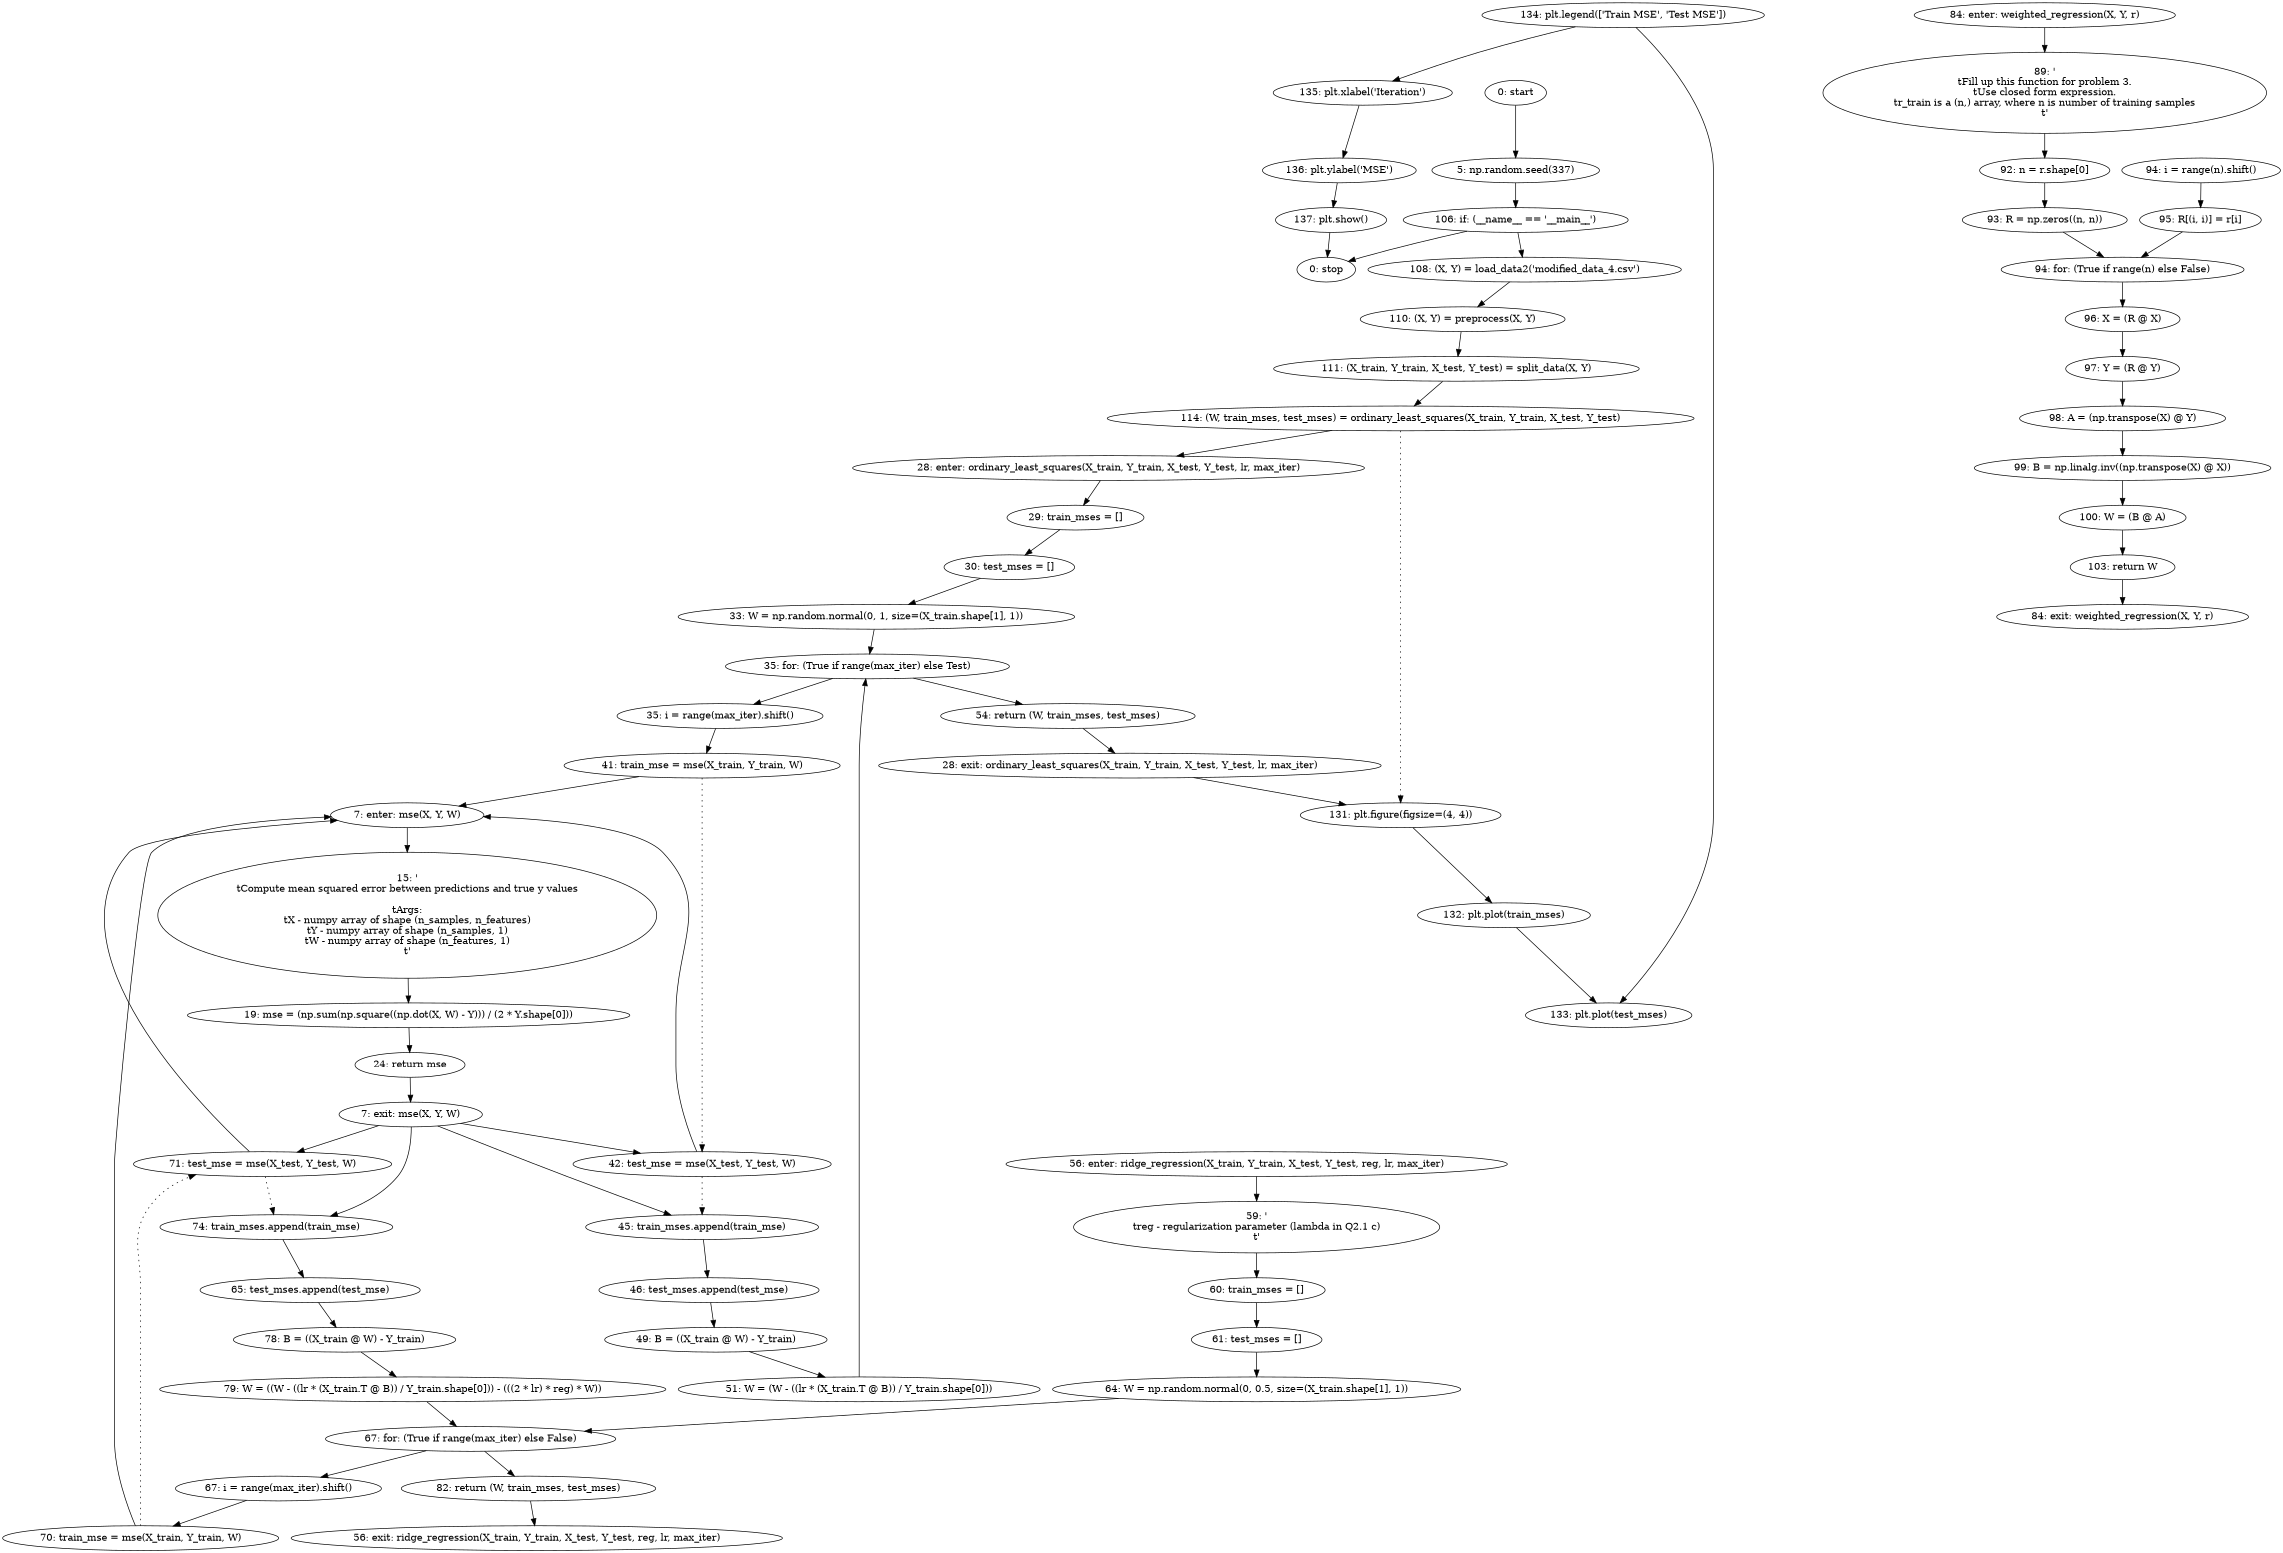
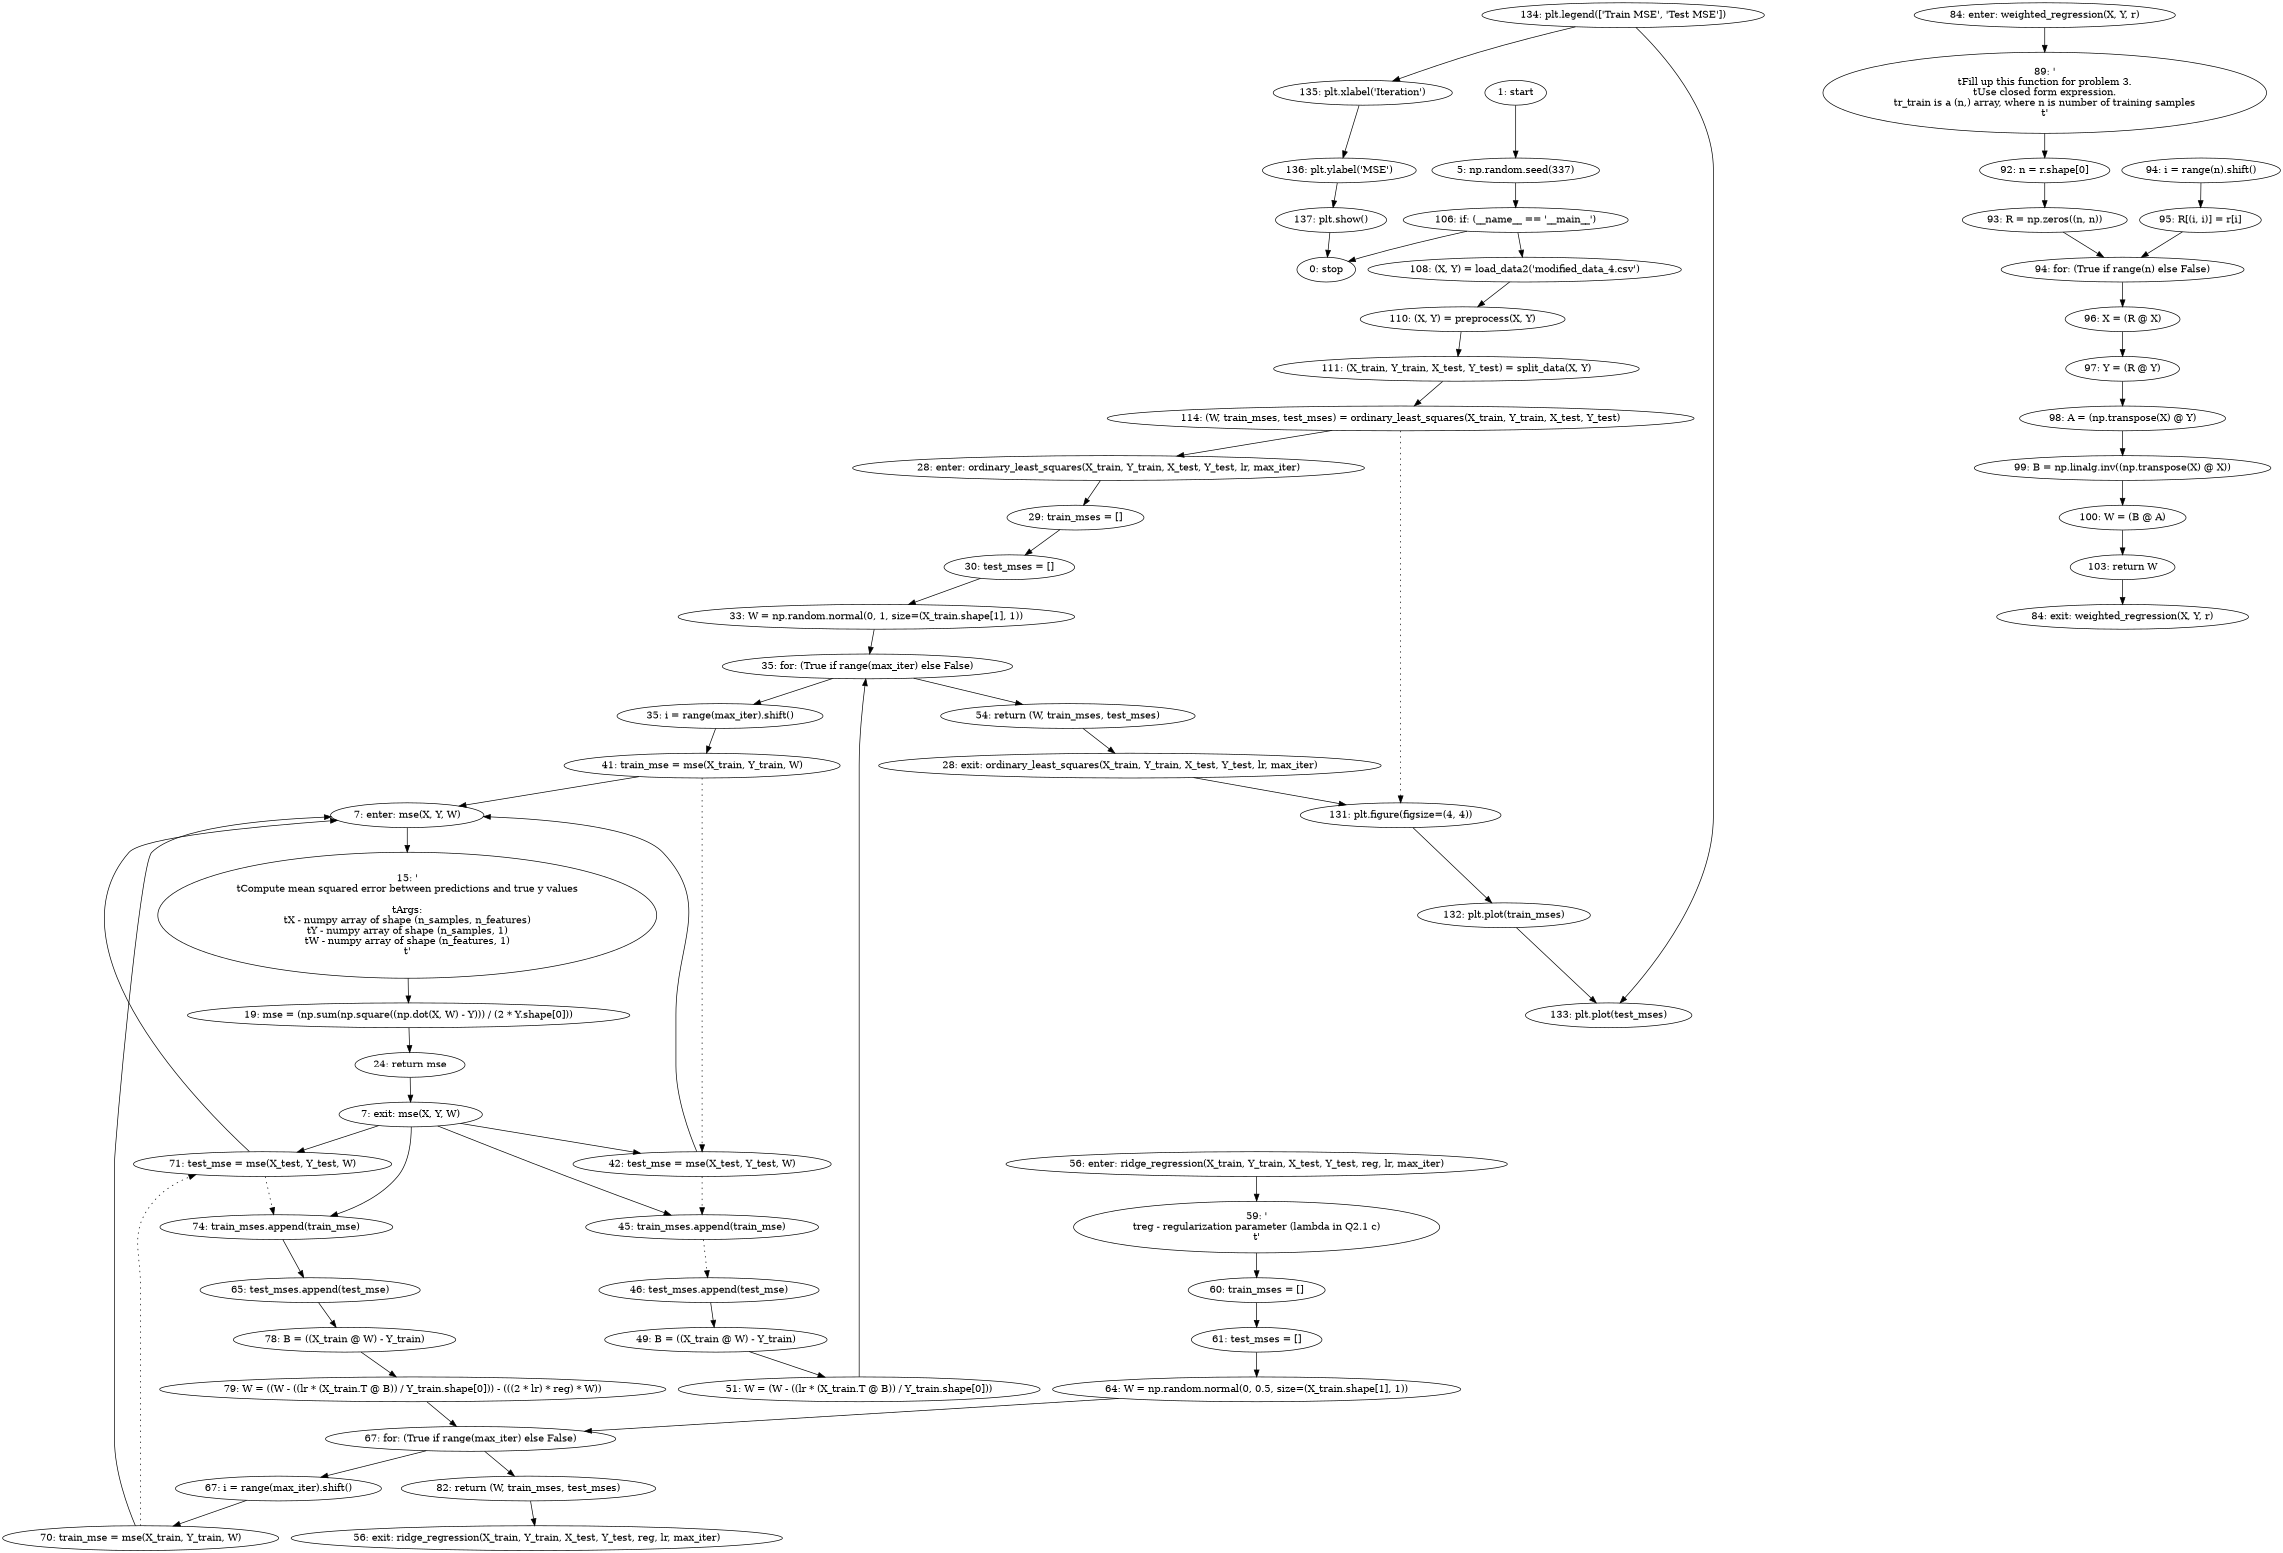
(1516, 93) -> (1516, 93)
(867, 666) -> (867, 666)
(705, 1255) -> (705, 1255)
